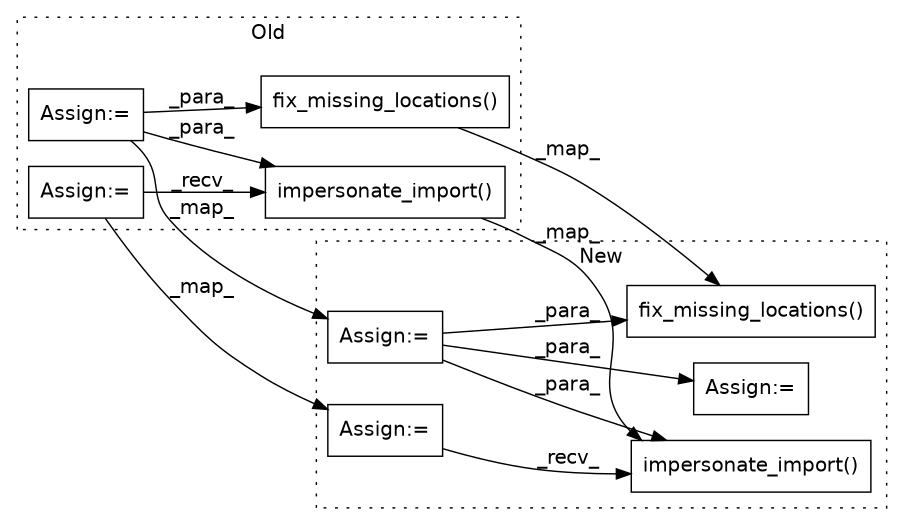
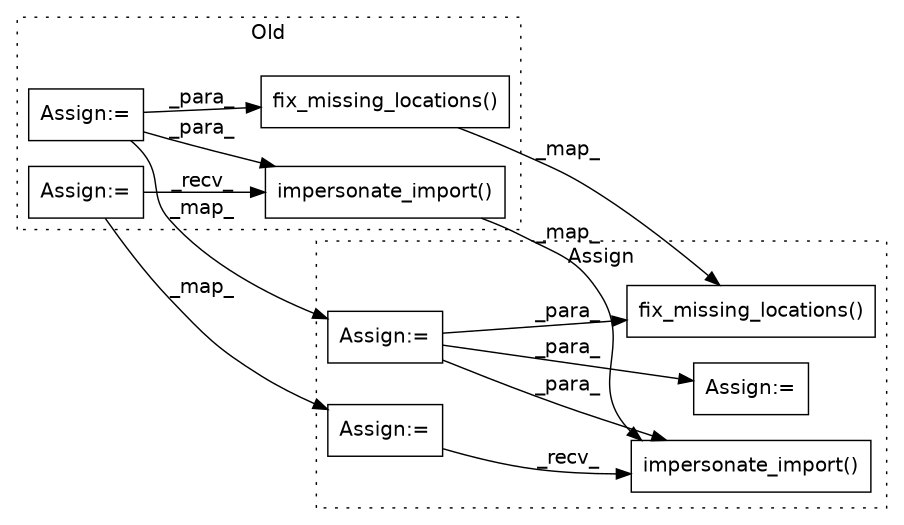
(602, 258) -> (602, 258)
